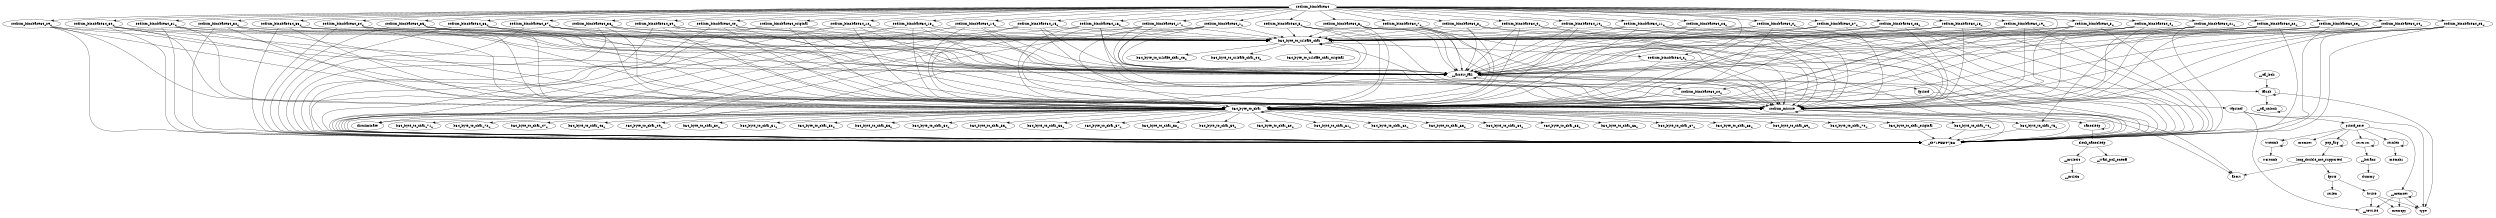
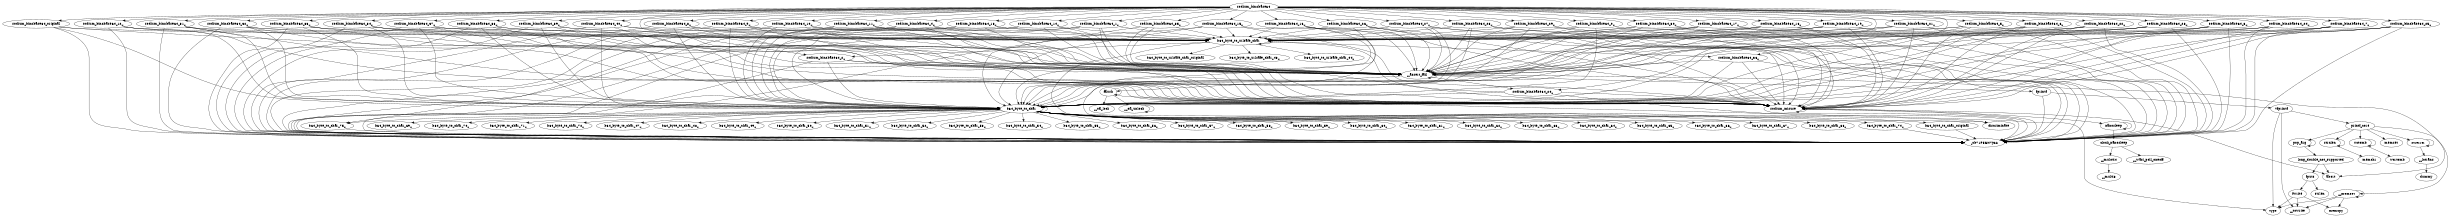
(877, 38) -> (1488, 49)
(1153, 69) -> none
(2267, 82) -> (1106, 99)
(1012, 142) -> (2038, 130)
